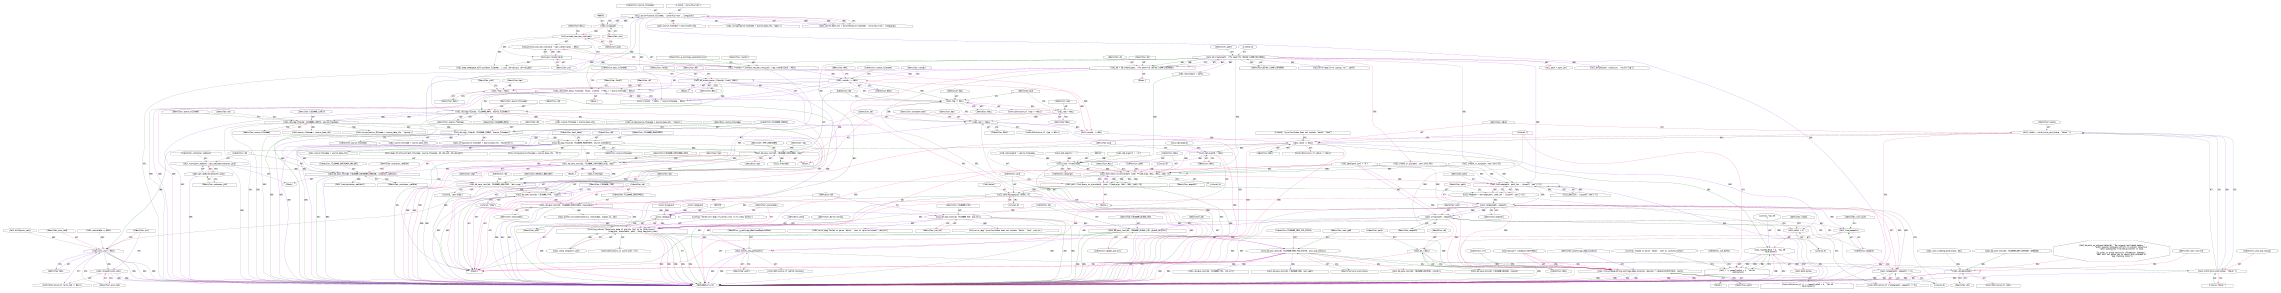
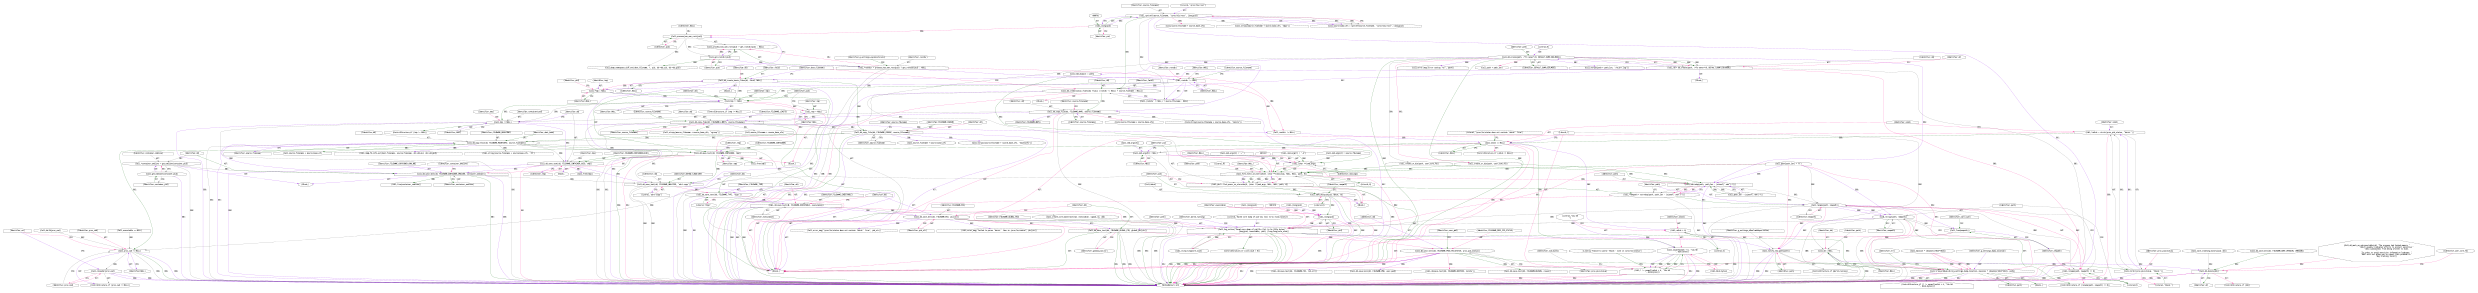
(633, 108) -> (841, 83)
(764, 143) -> (771, 143)
(1112, 272) -> none
